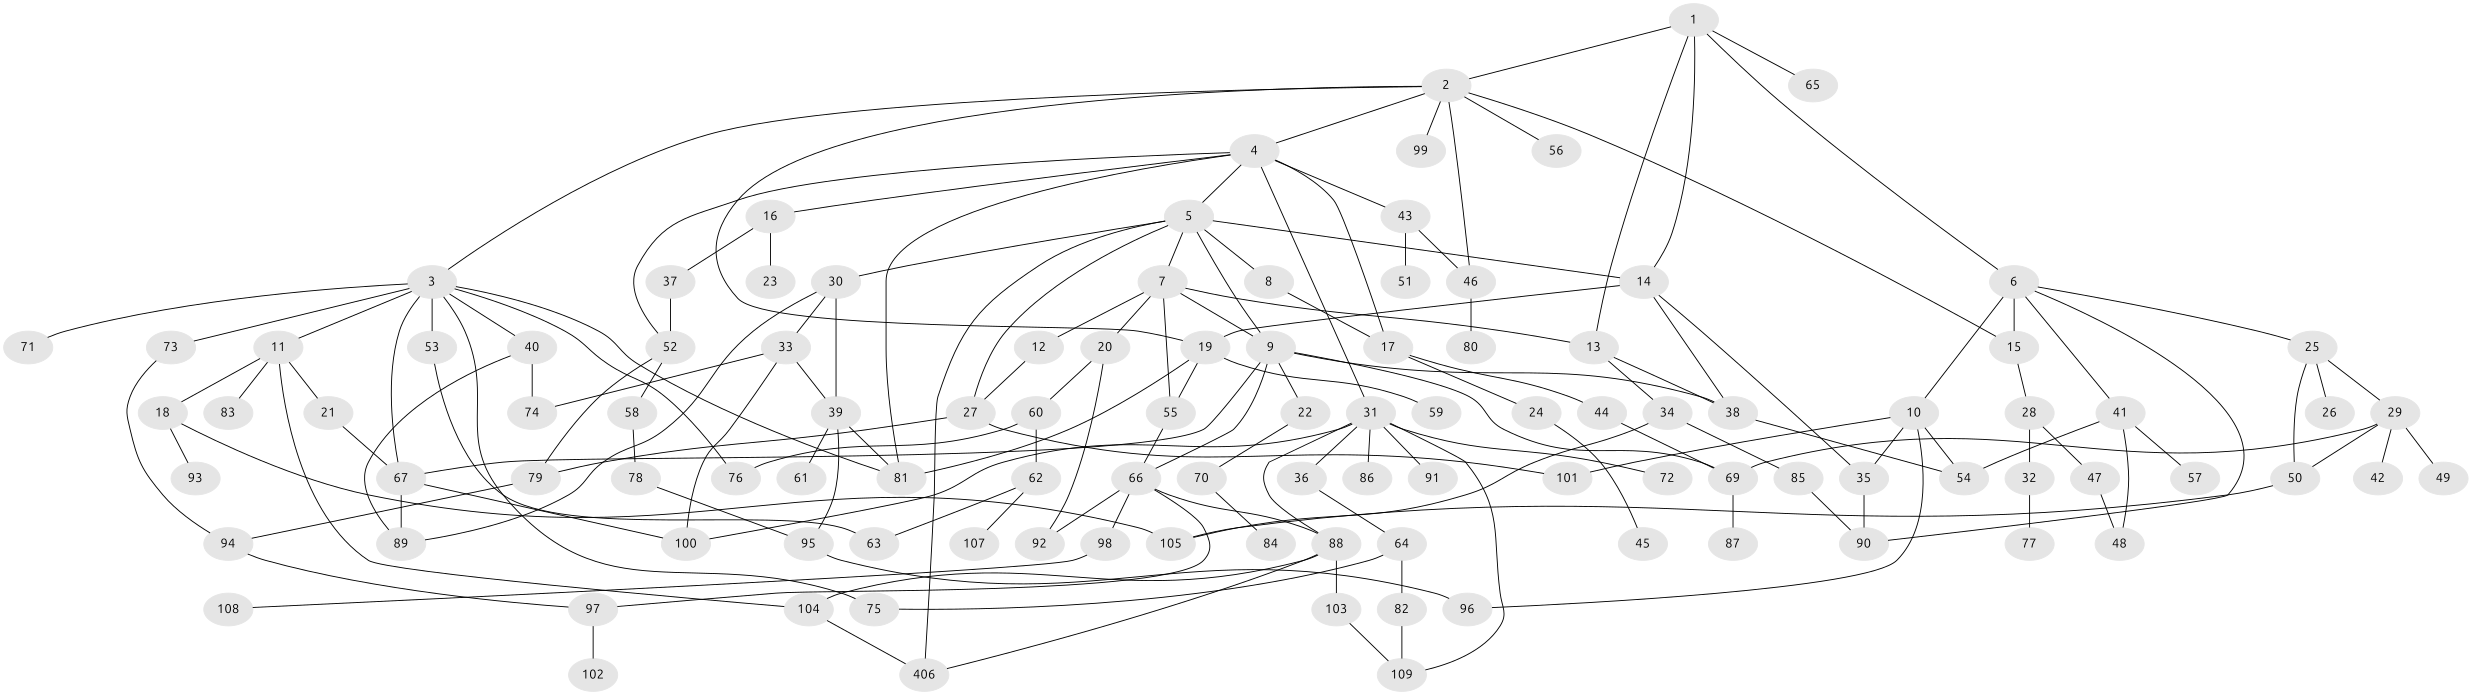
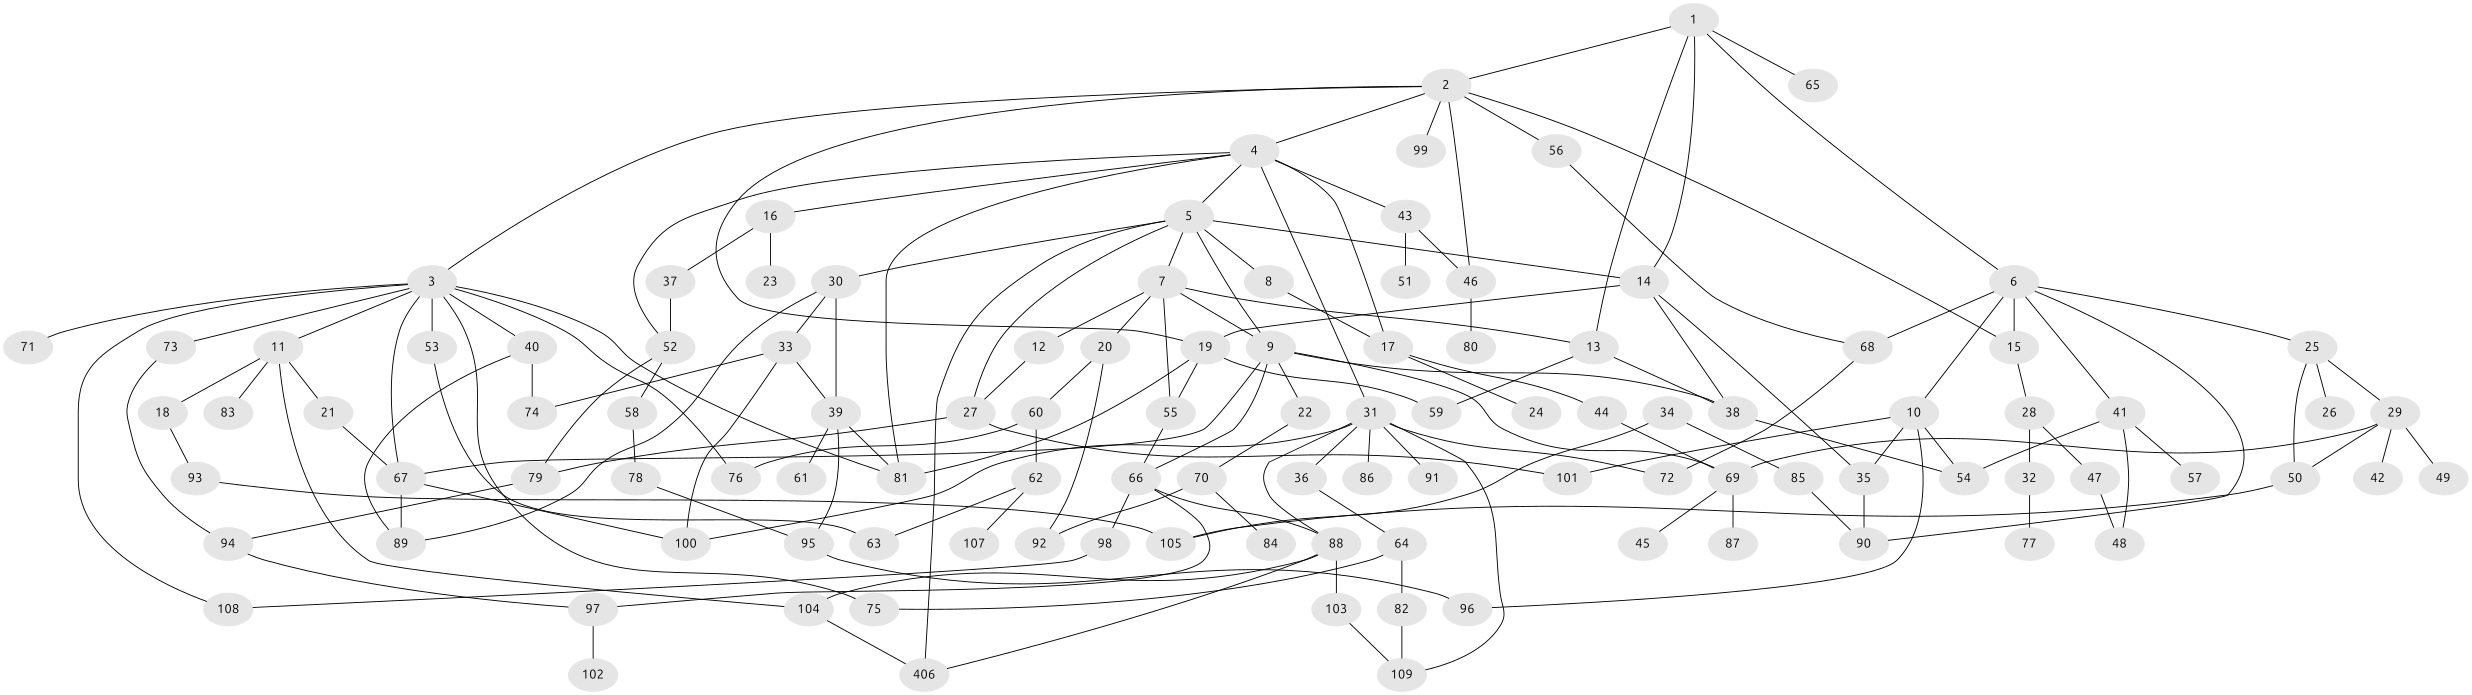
none -> (1868, 348)
none -> (102, 356)
(1624, 374) -> (1504, 385)
(1609, 474) -> (1682, 515)
(1088, 511) -> (1130, 508)
(661, 514) -> (664, 500)
